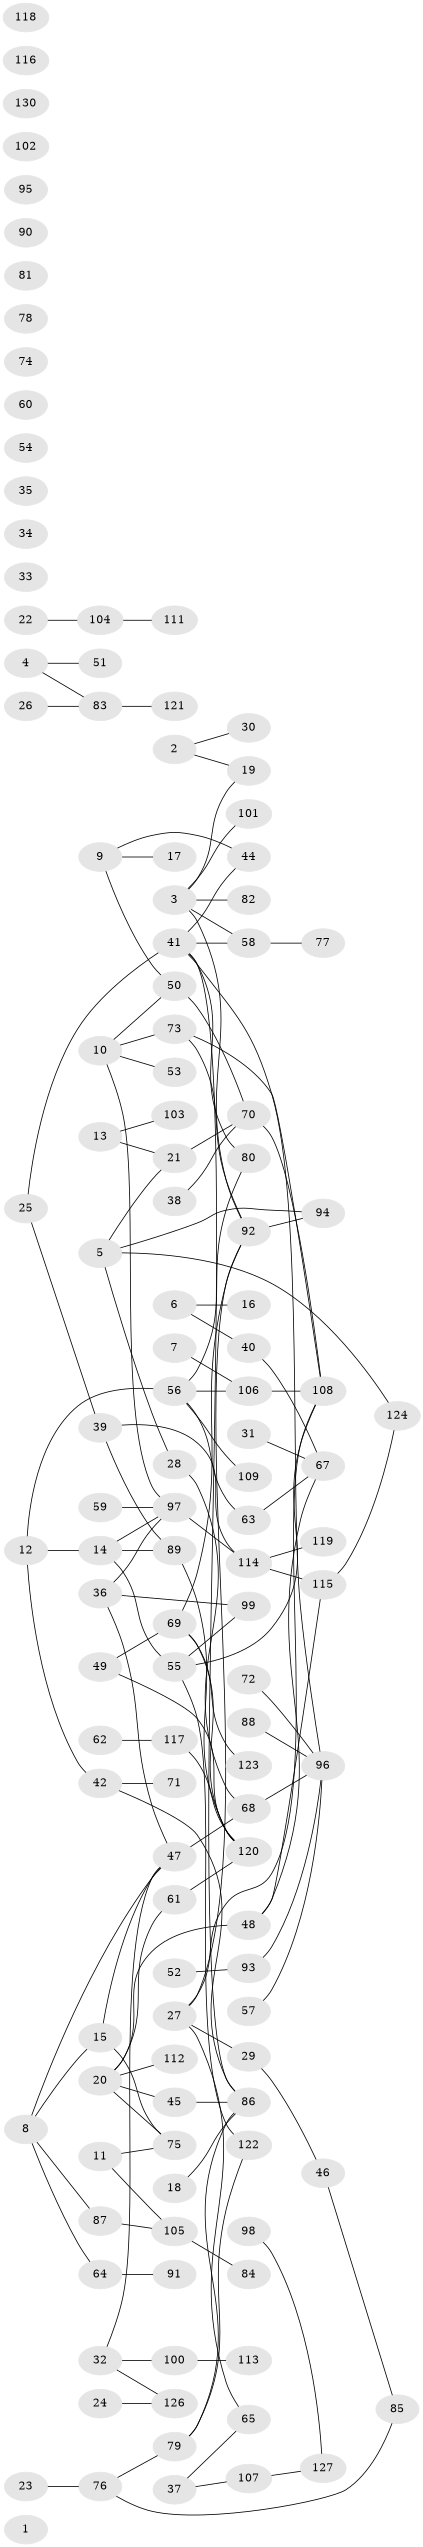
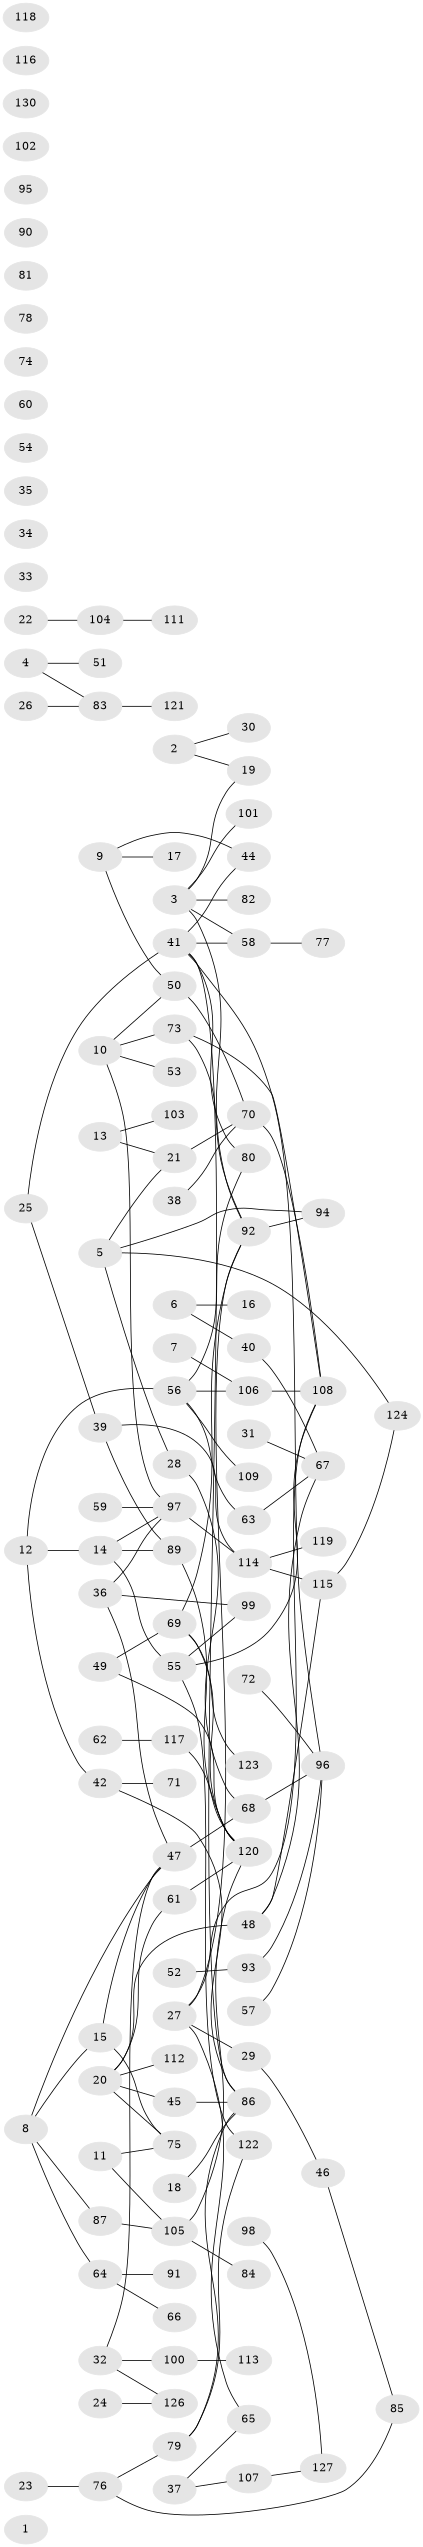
(249, 1723) -> none
none -> (223, 2090)
none -> (175, 2318)
